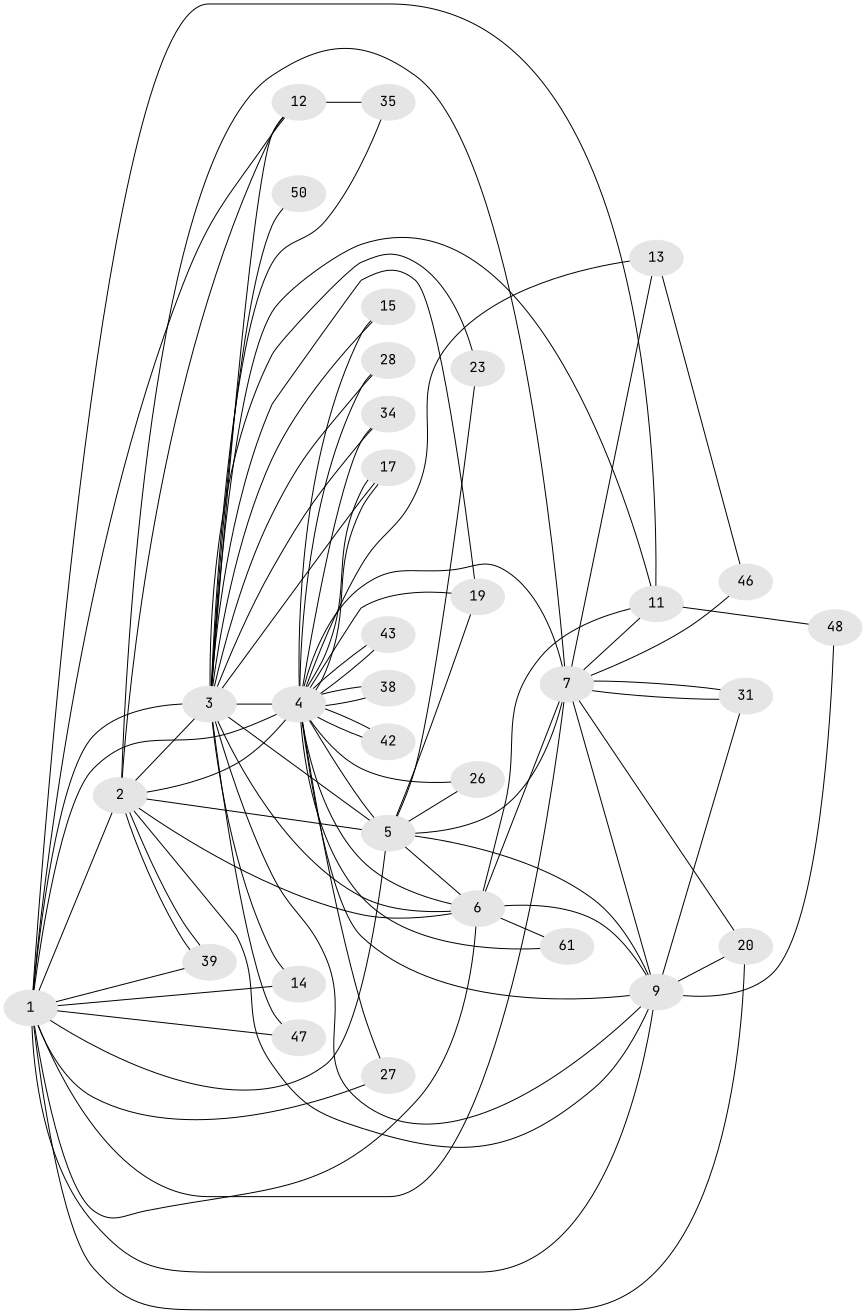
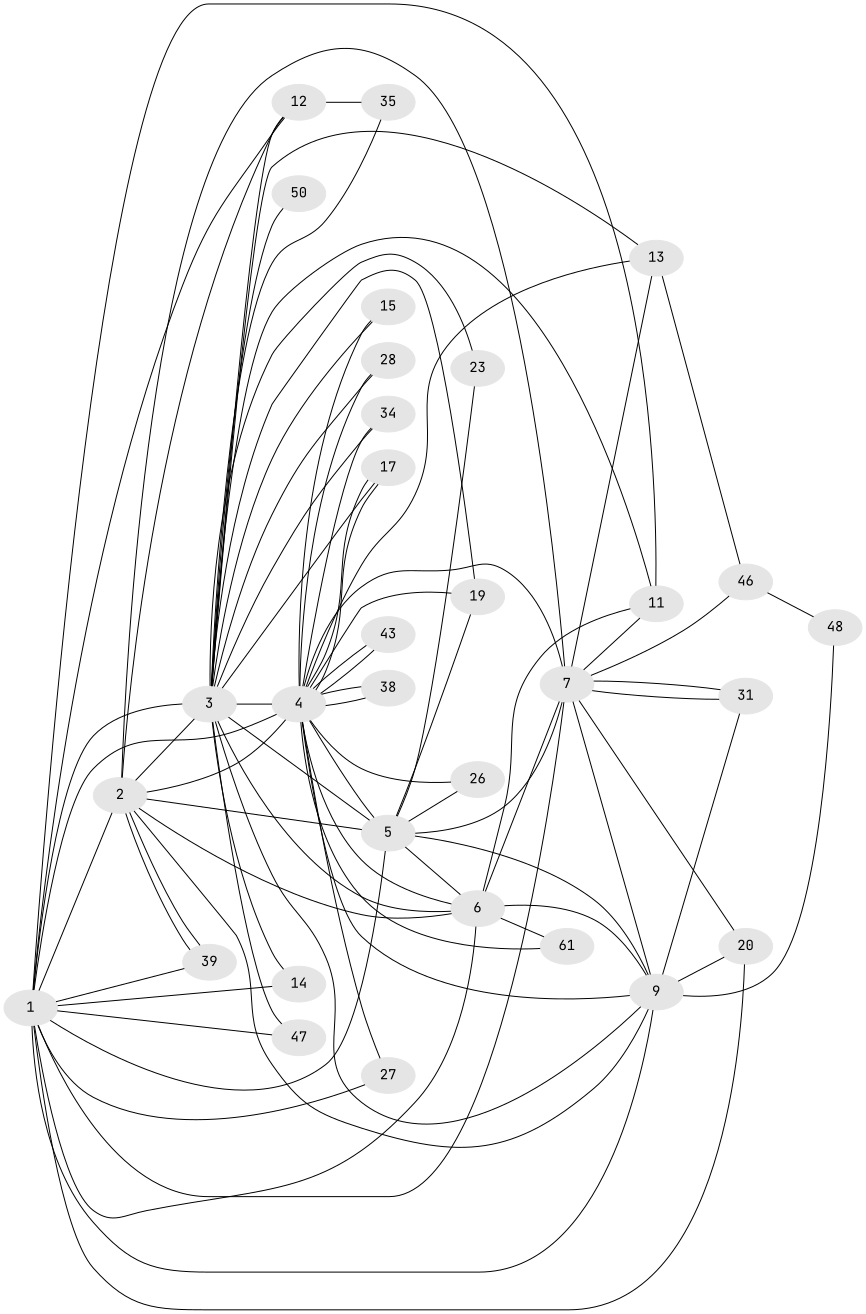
none -> (279, 163)
(746, 616) -> (791, 605)
(388, 742) -> none
